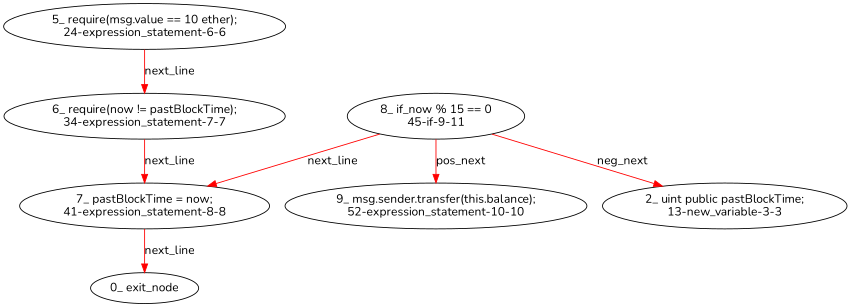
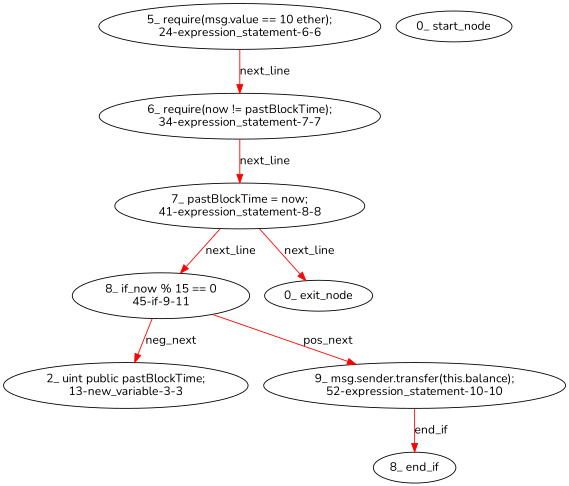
none -> (454, 26)
(298, 159) -> (203, 248)
none -> (415, 468)
